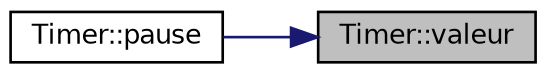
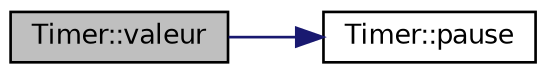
(257, 37) -> (262, 37)
